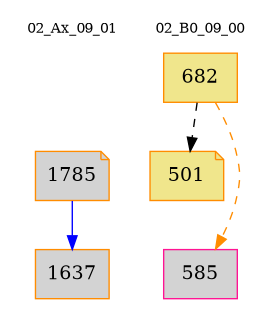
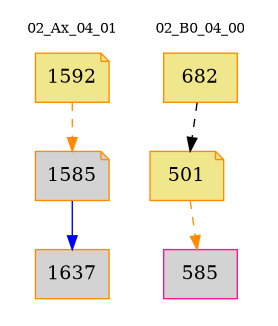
(72, 29) -> (72, 29)
(200, 29) -> (200, 29)
none -> (72, 78)
(239, 169) -> (193, 218)
(72, 176) -> (72, 176)
